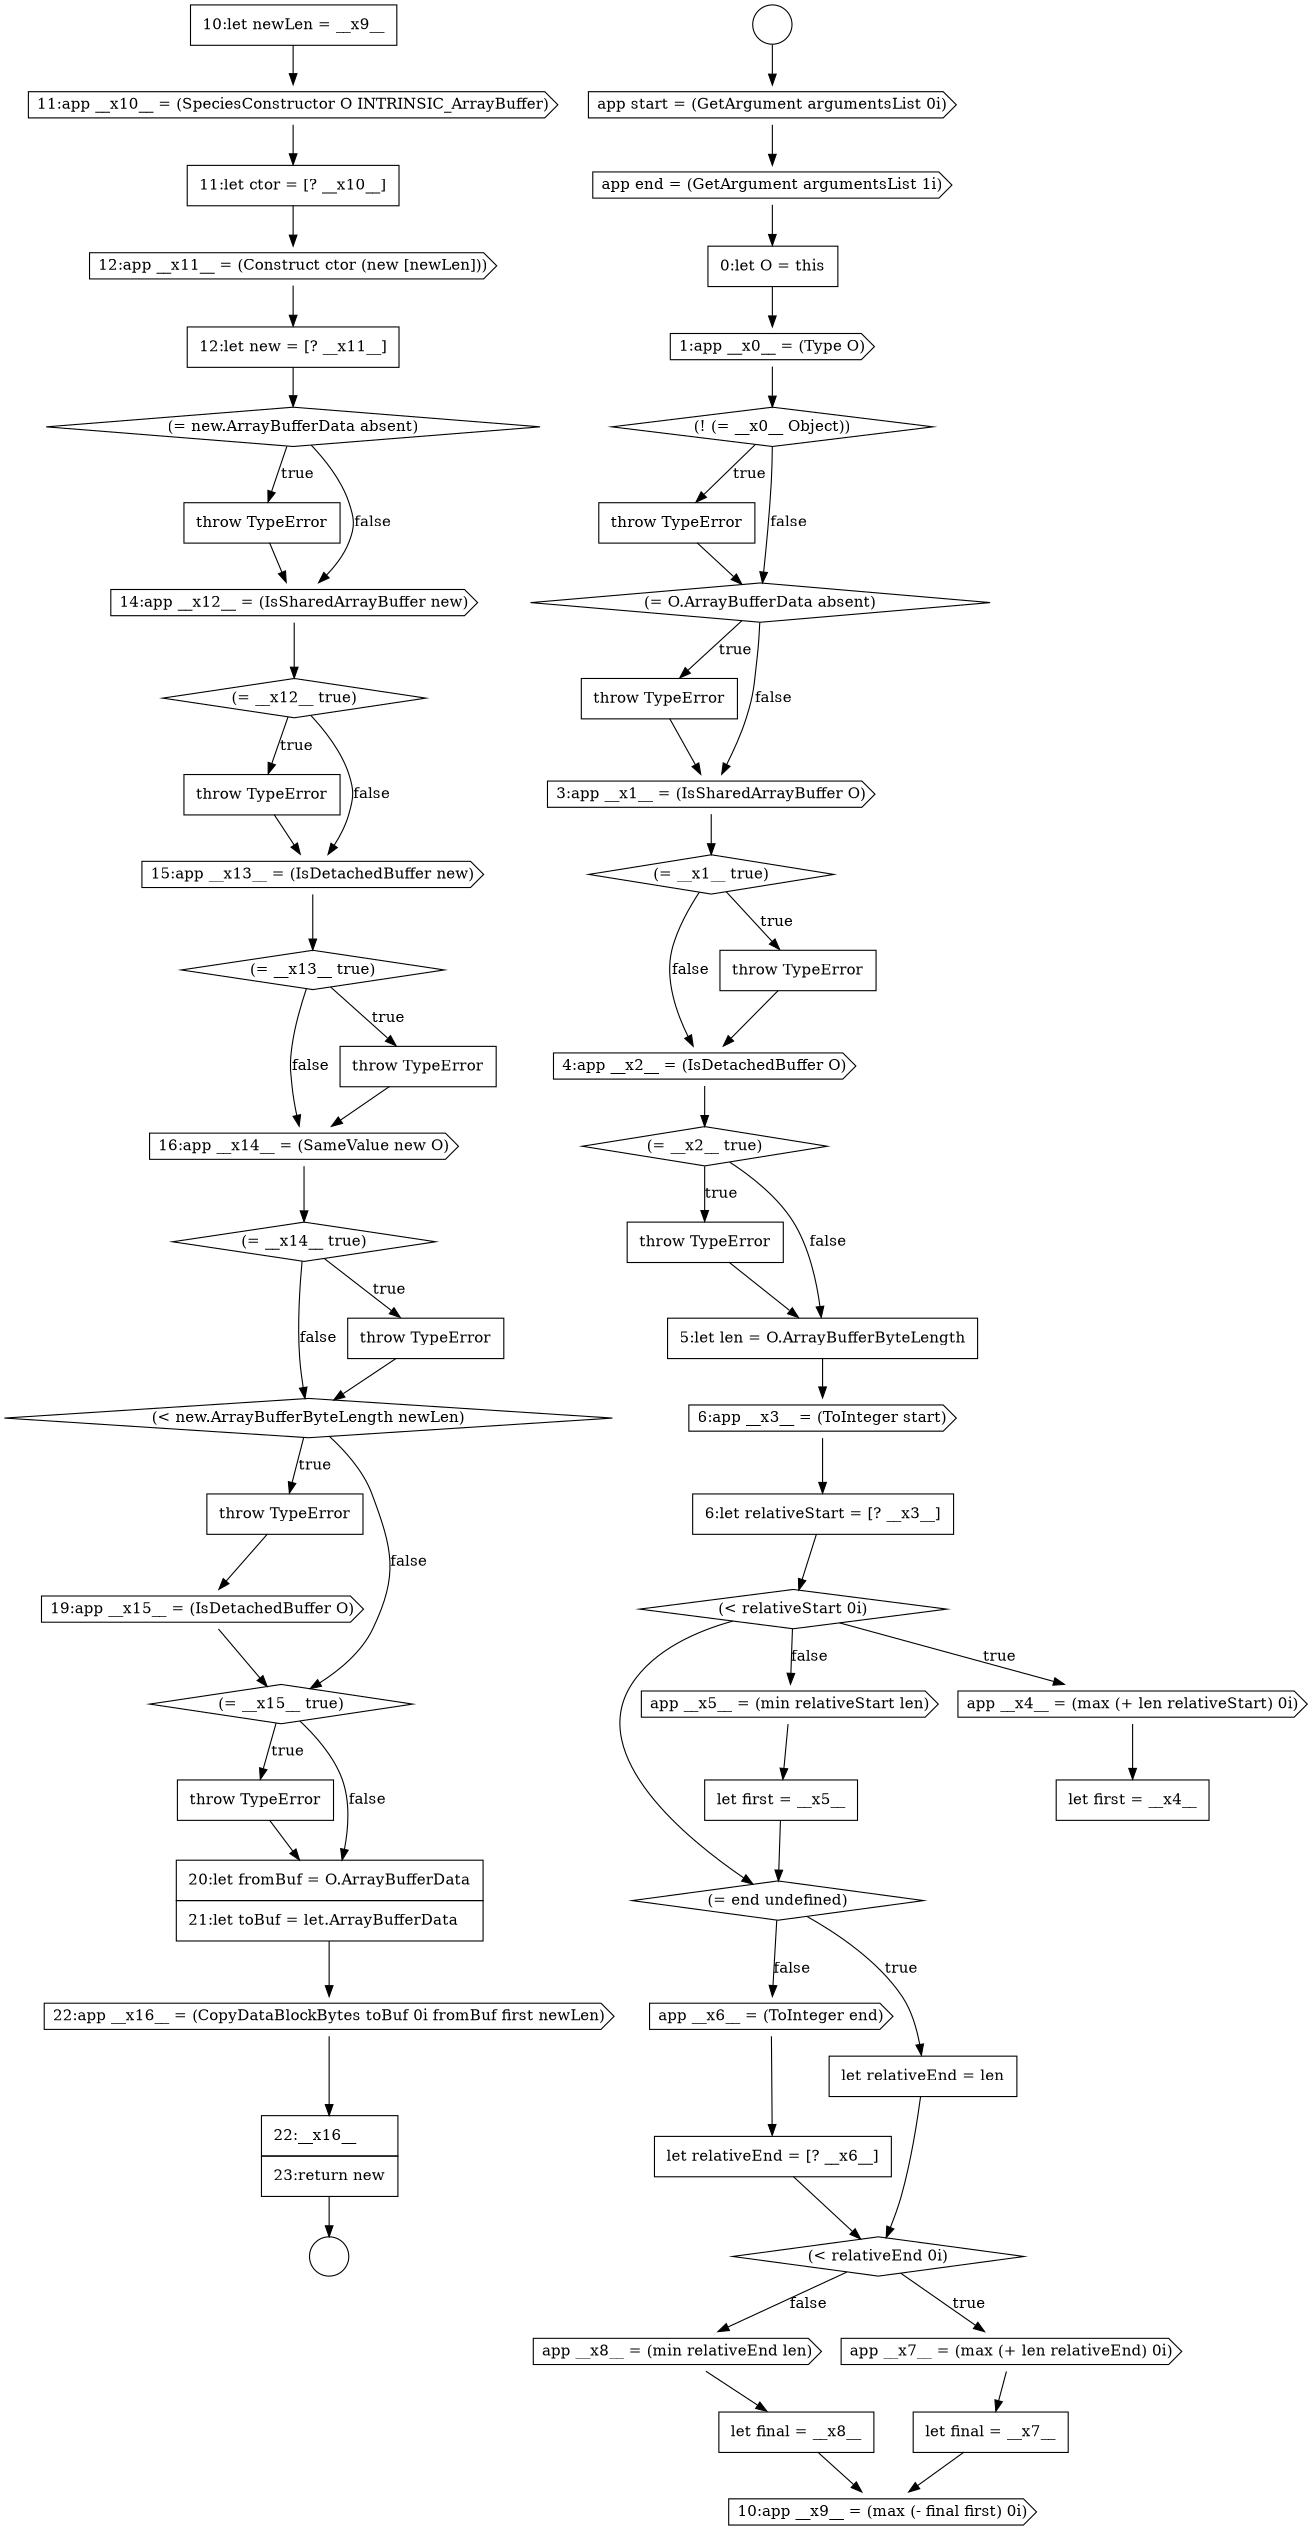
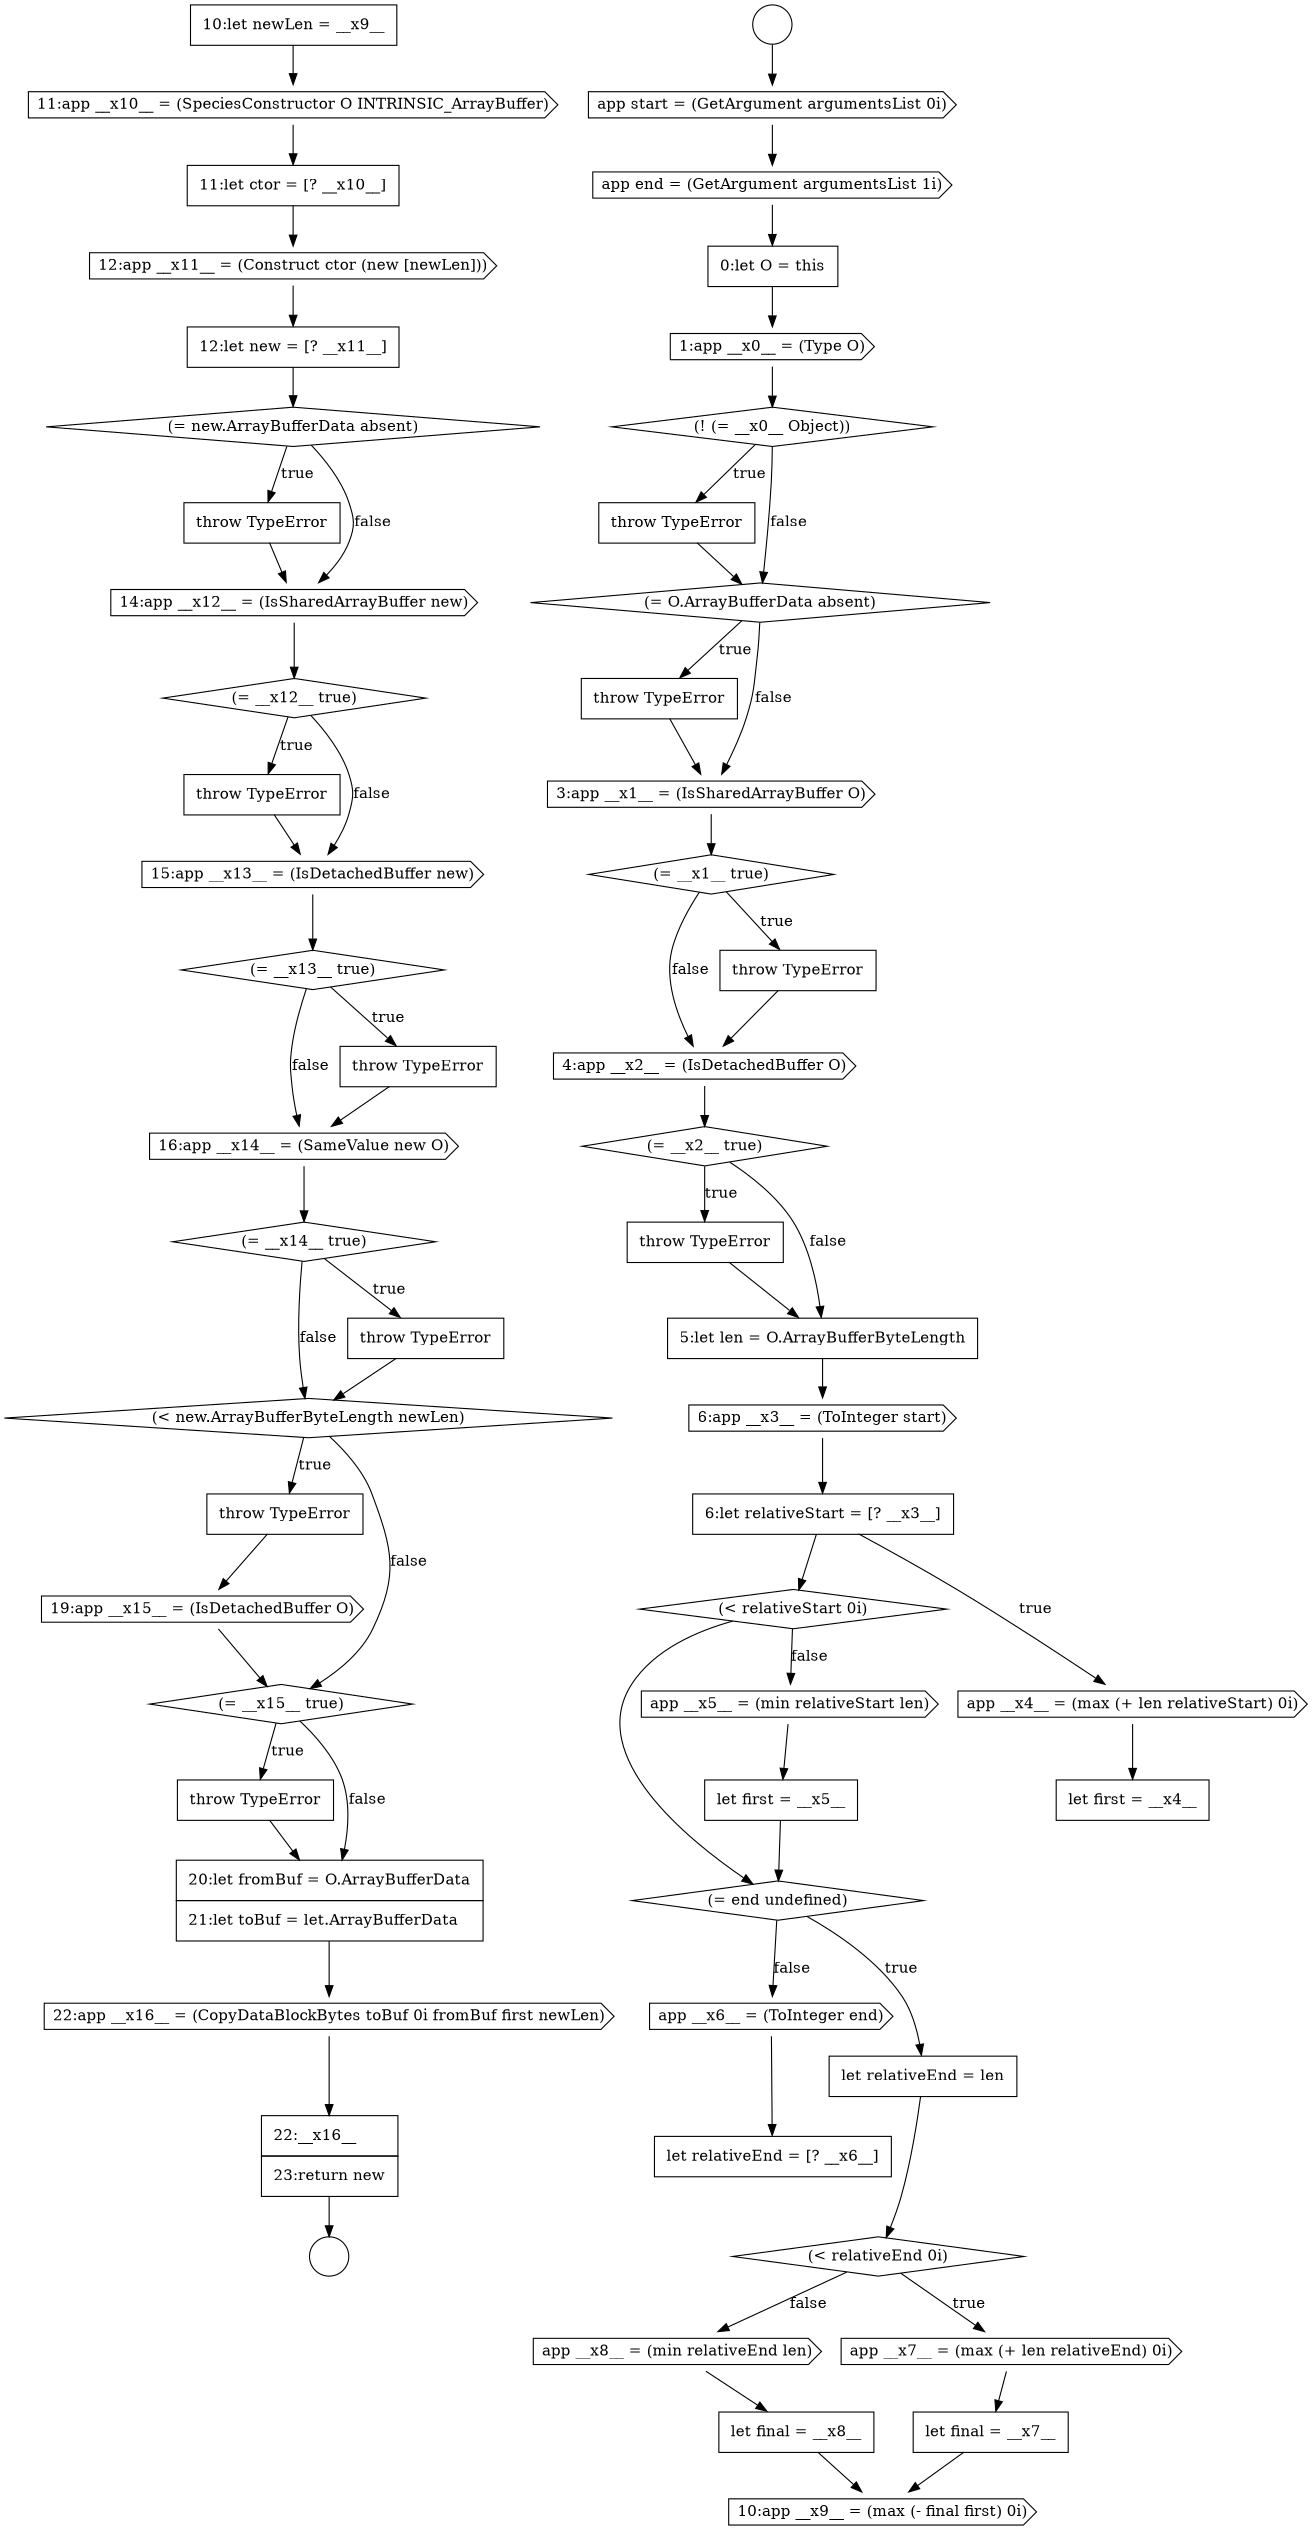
(947, 1652) -> (979, 1603)
(823, 2204) -> none
